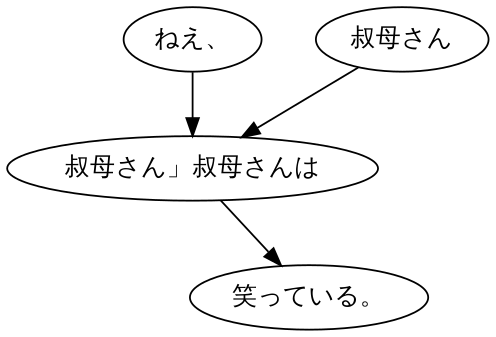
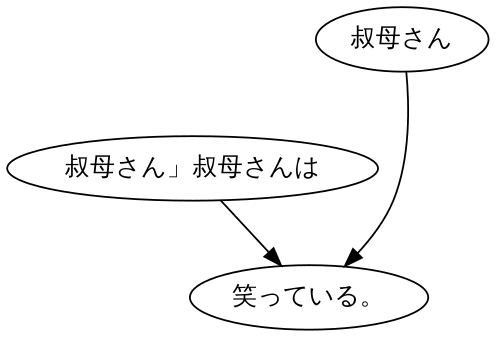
(193, 39) -> none
(308, 98) -> (403, 169)
